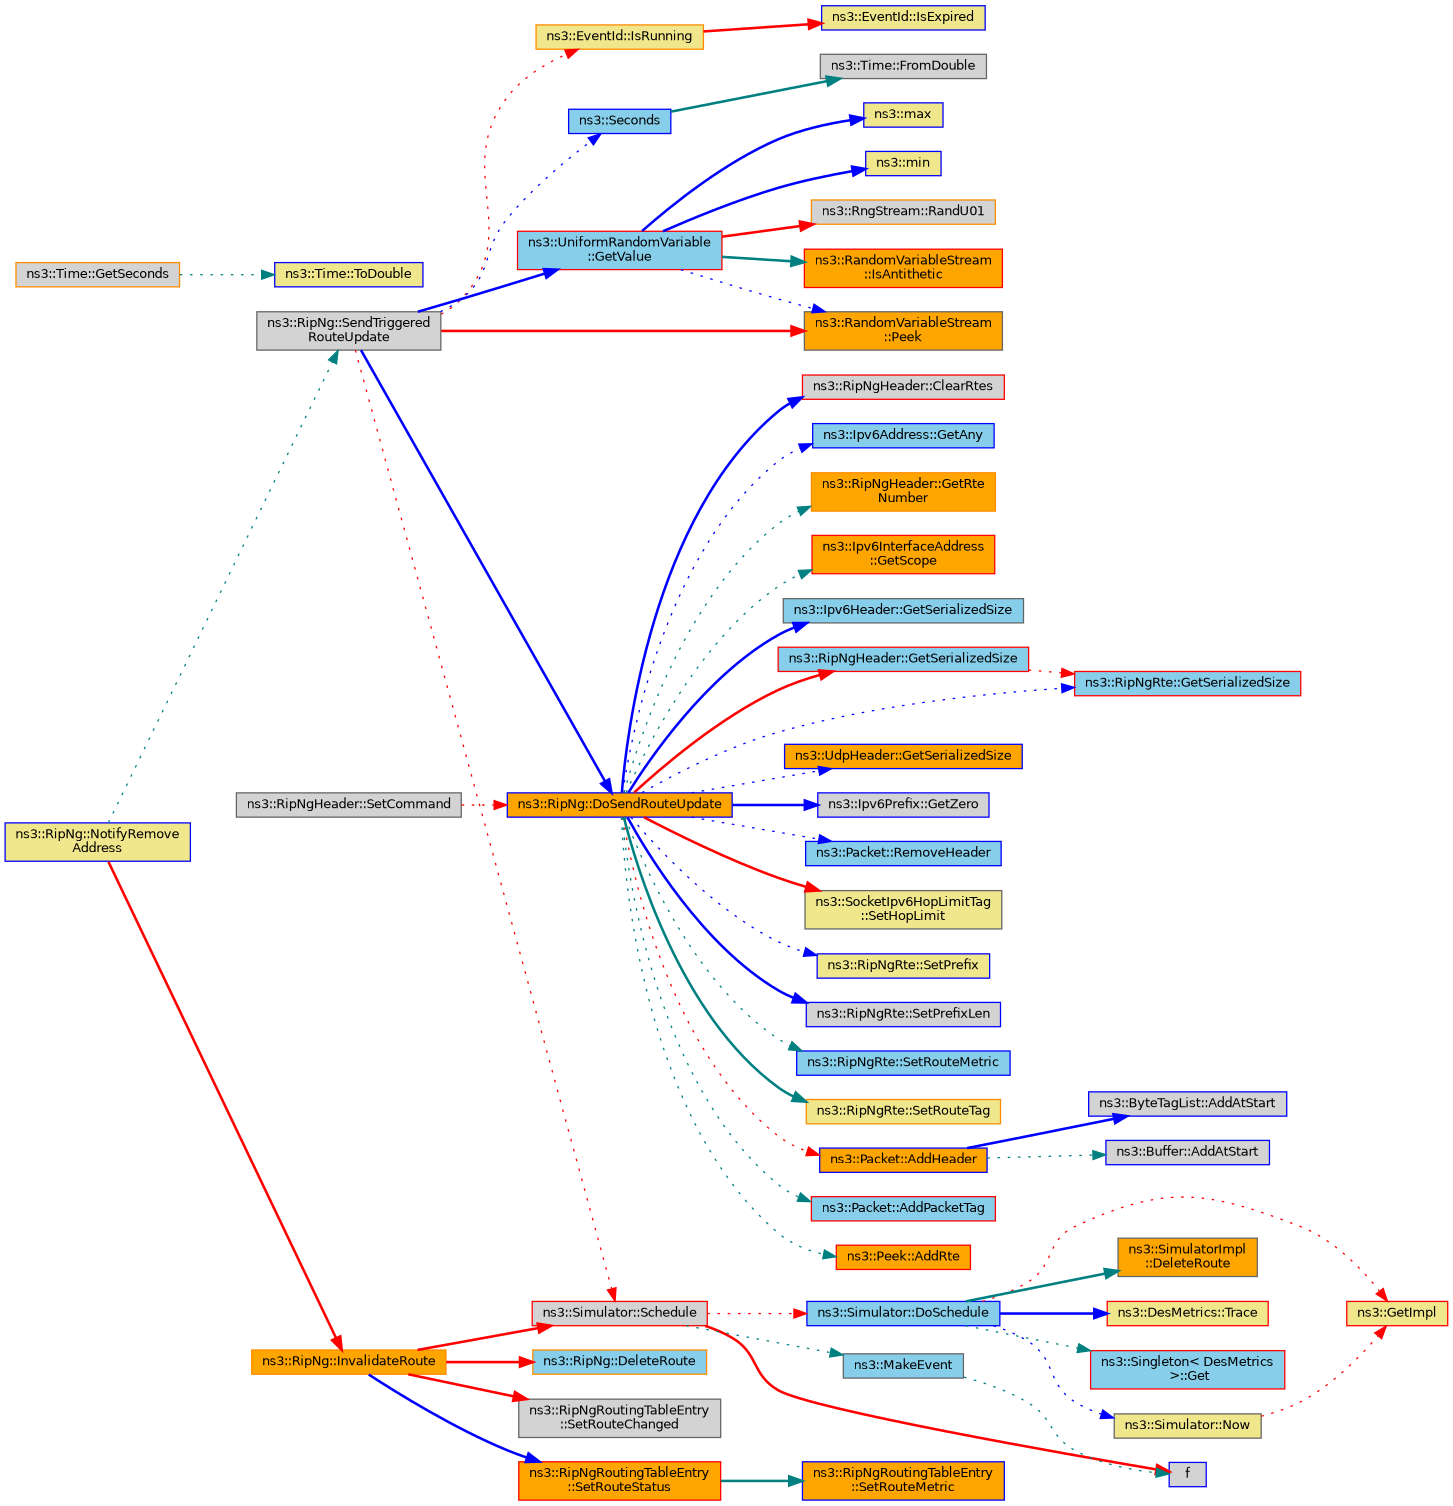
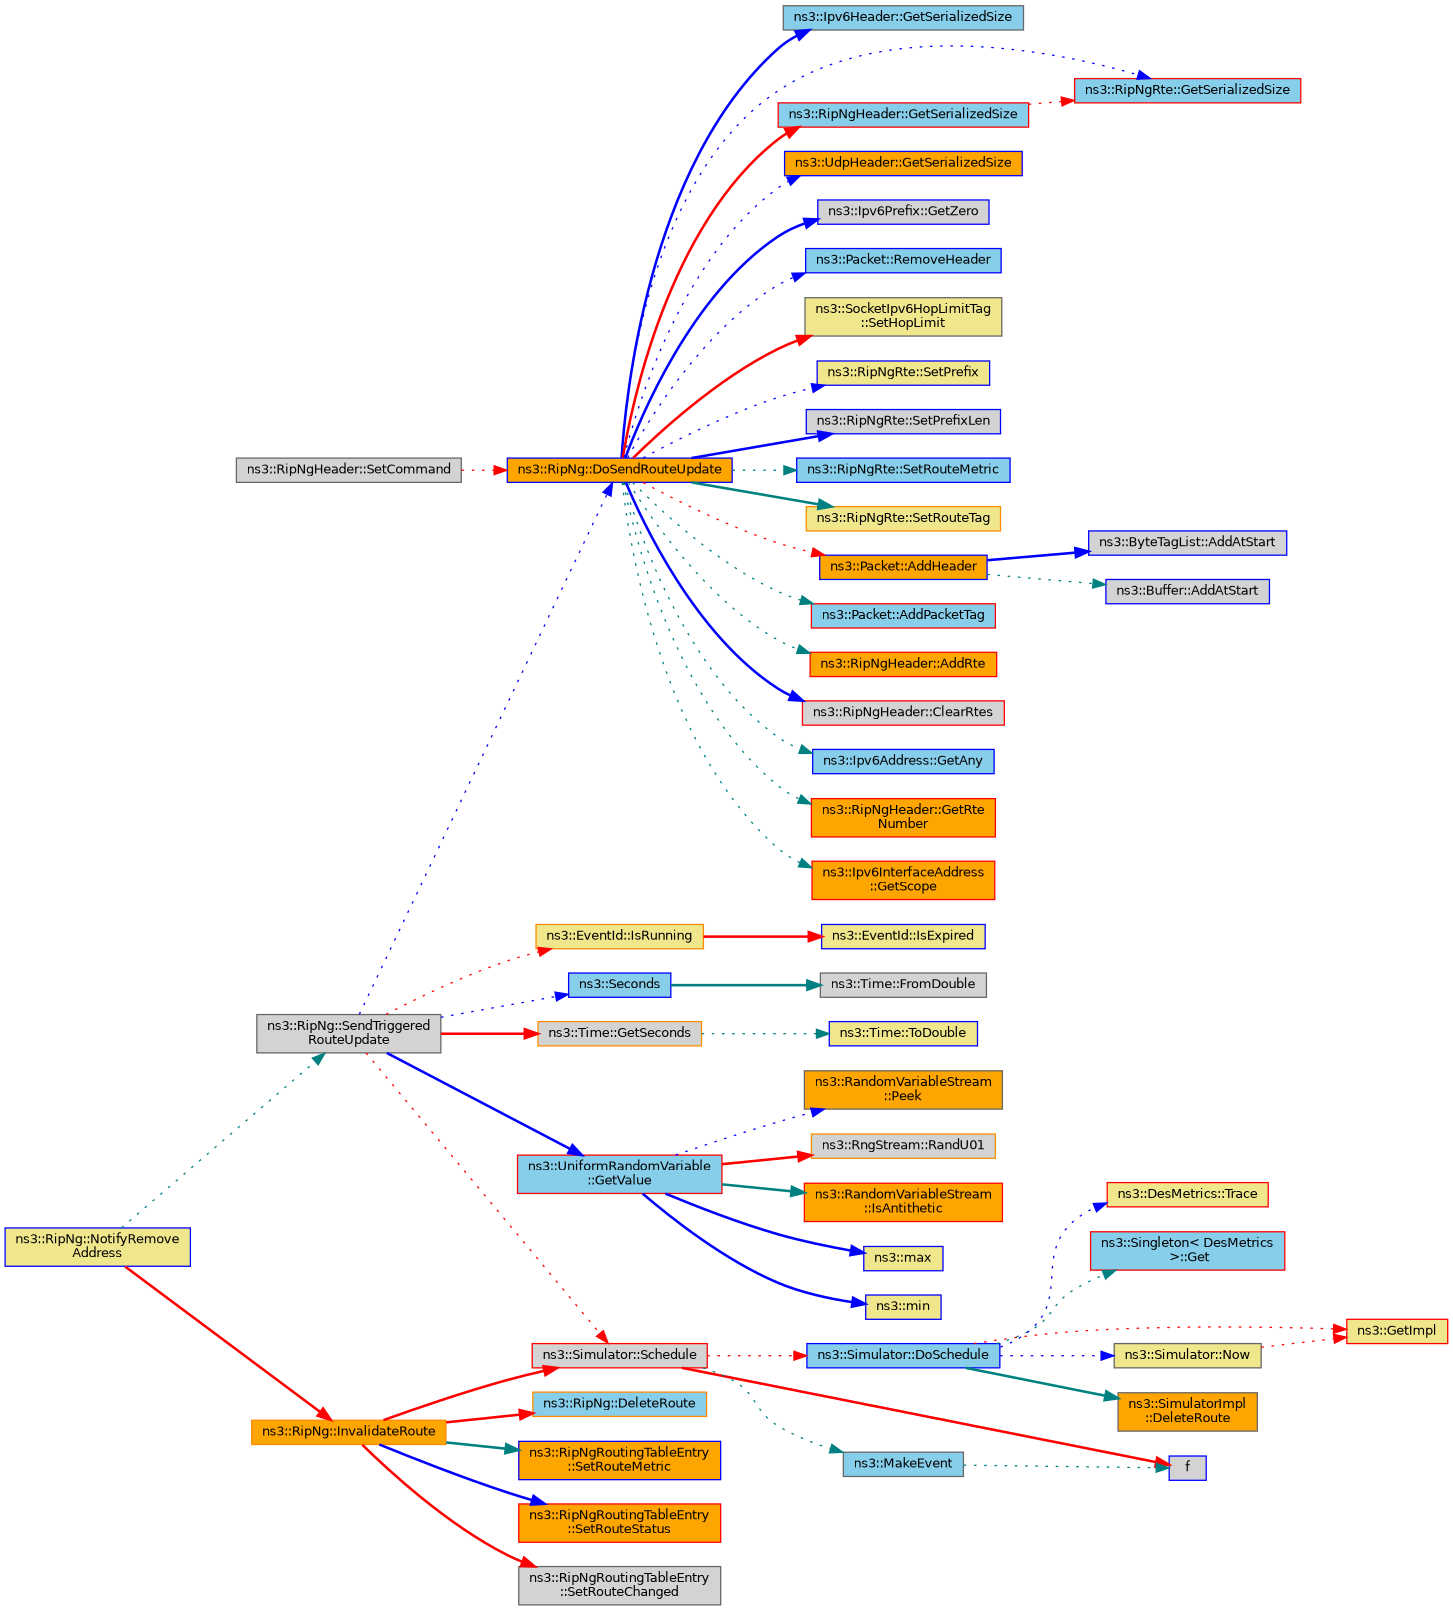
(616, 331) -> (483, 1034)
(903, 492) -> (903, 818)
(483, 566) -> (483, 754)
(677, 601) -> (688, 633)
(903, 1257) -> (903, 664)
(1047, 1314) -> (1051, 1280)
(755, 1481) -> (476, 1446)
